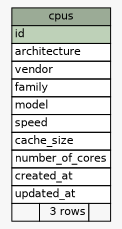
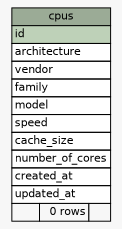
(68, 212) -> (68, 212)
